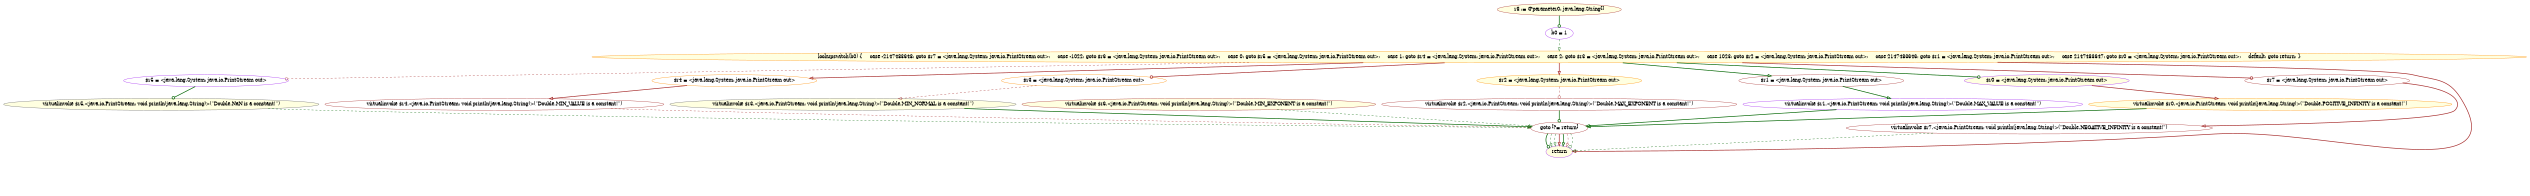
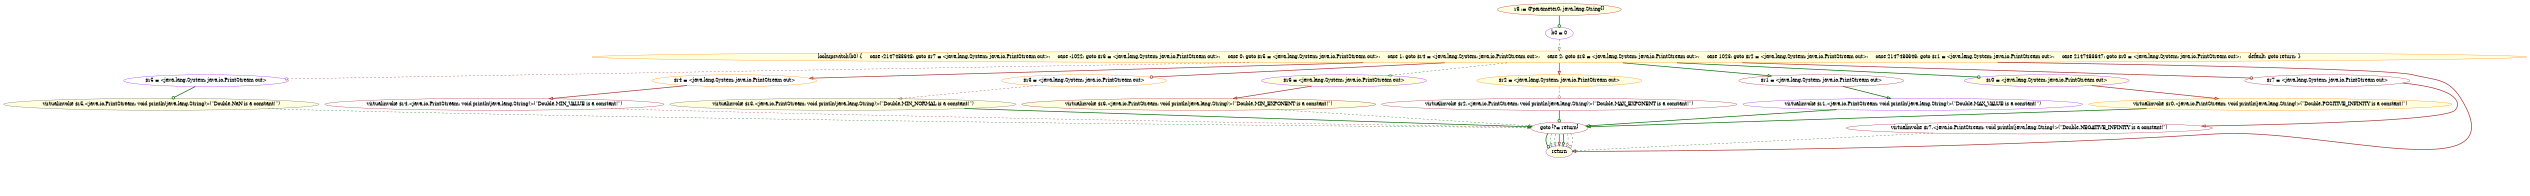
(1559, 33) -> (1559, 33)
none -> (1344, 81)
